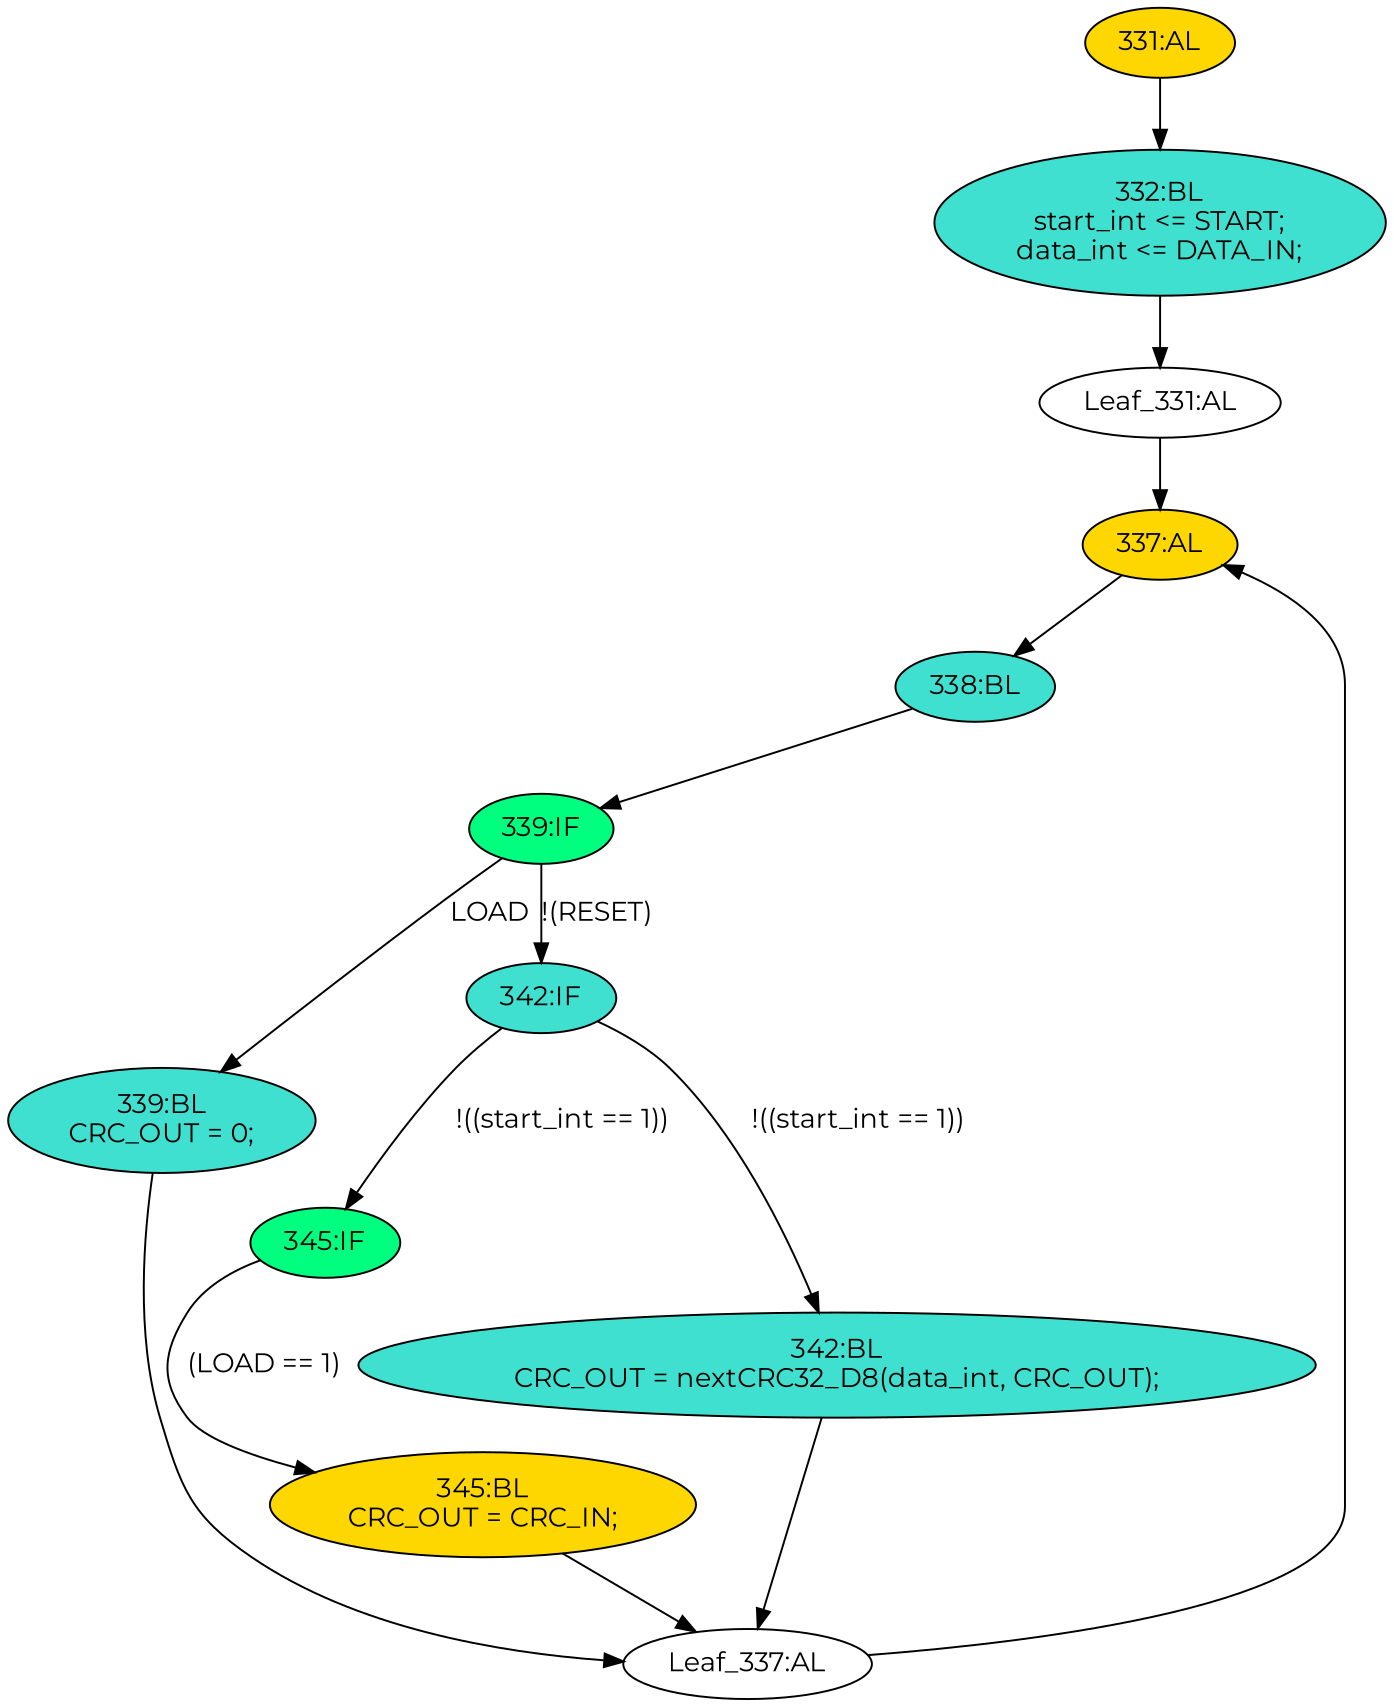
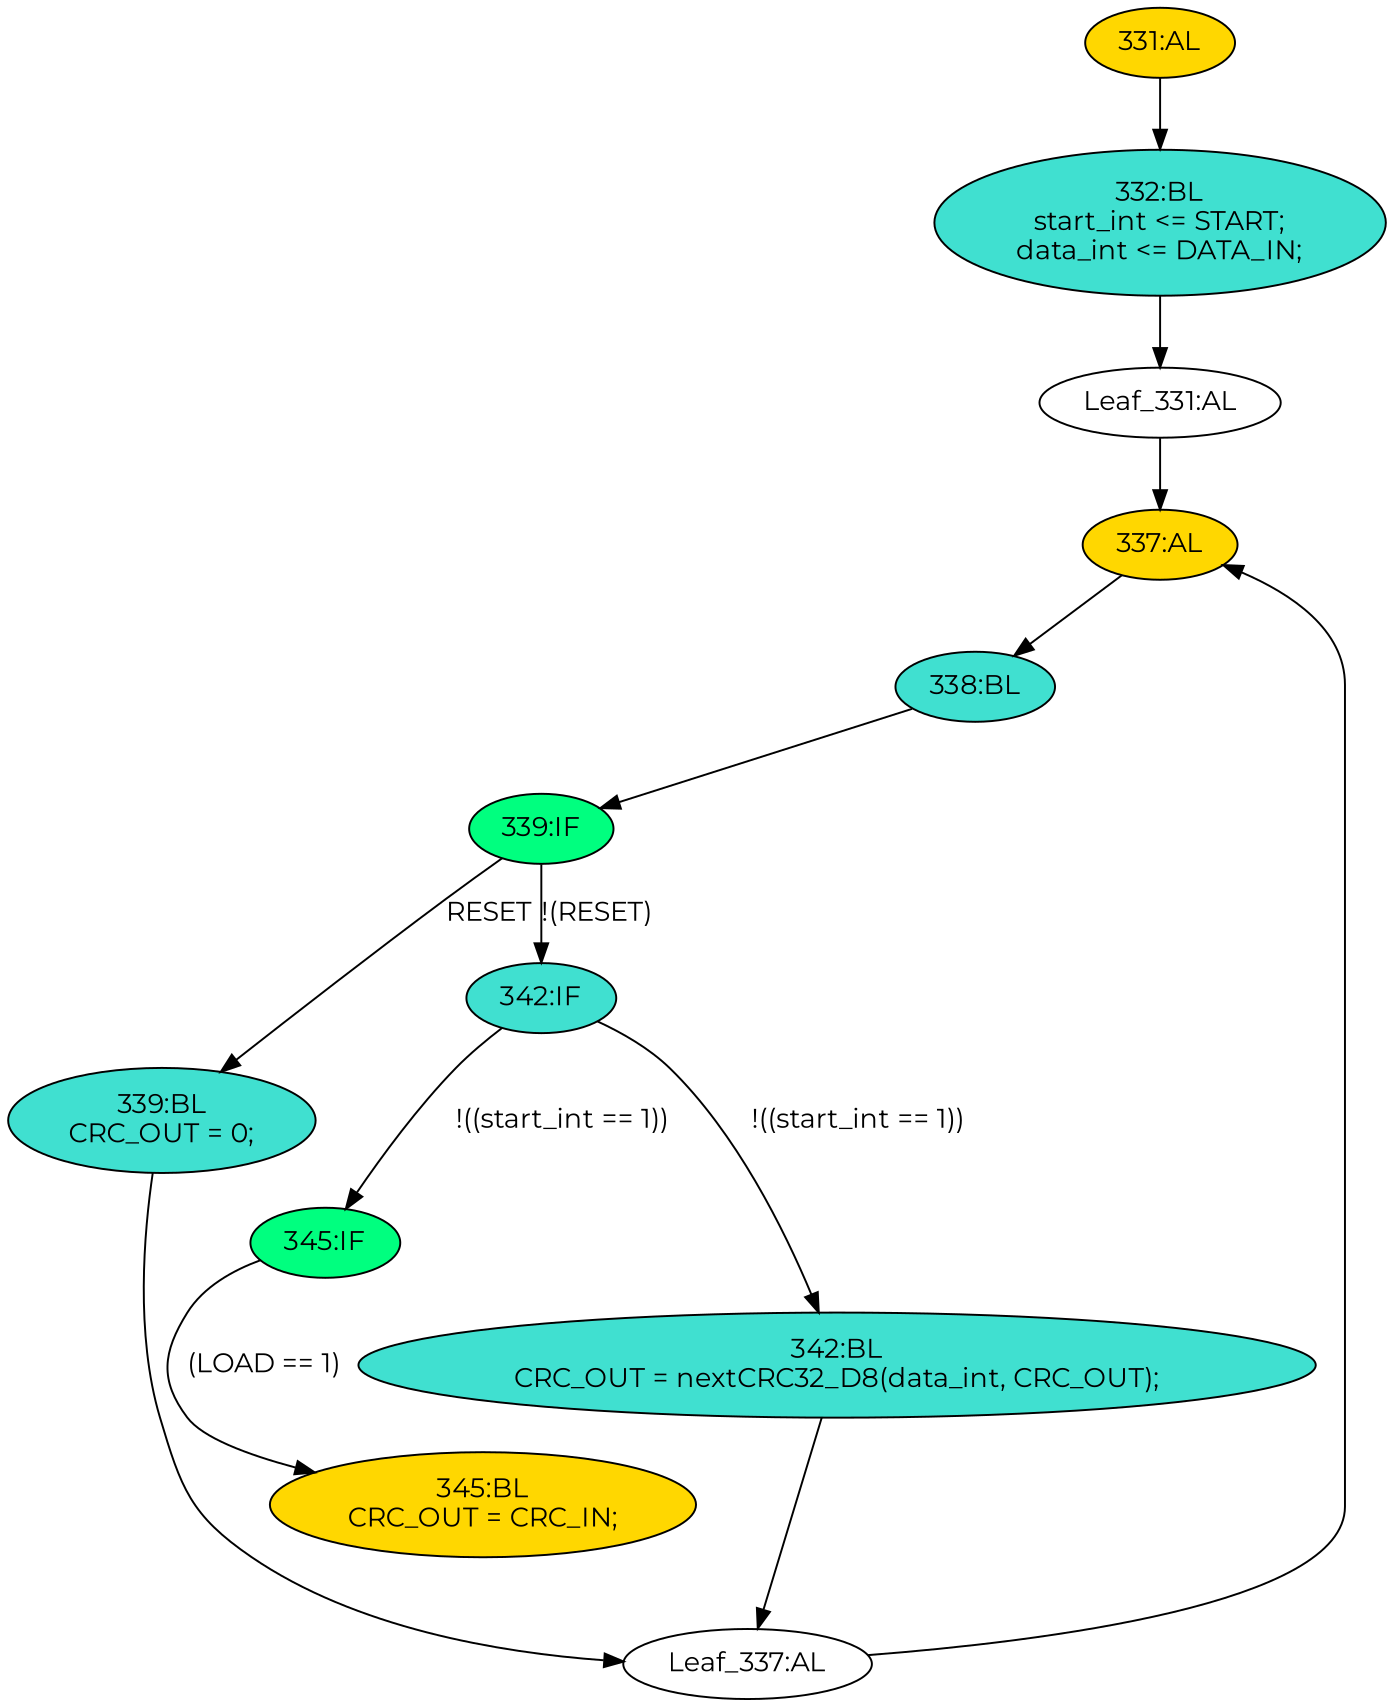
(490, 913) -> (490, 913)
(621, 1588) -> none
